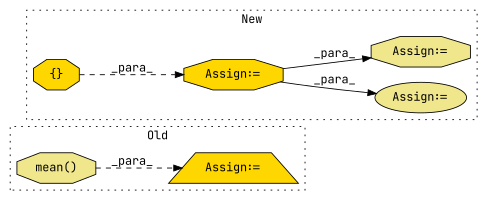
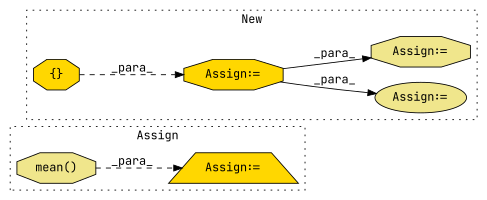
(158, 136) -> (158, 136)
